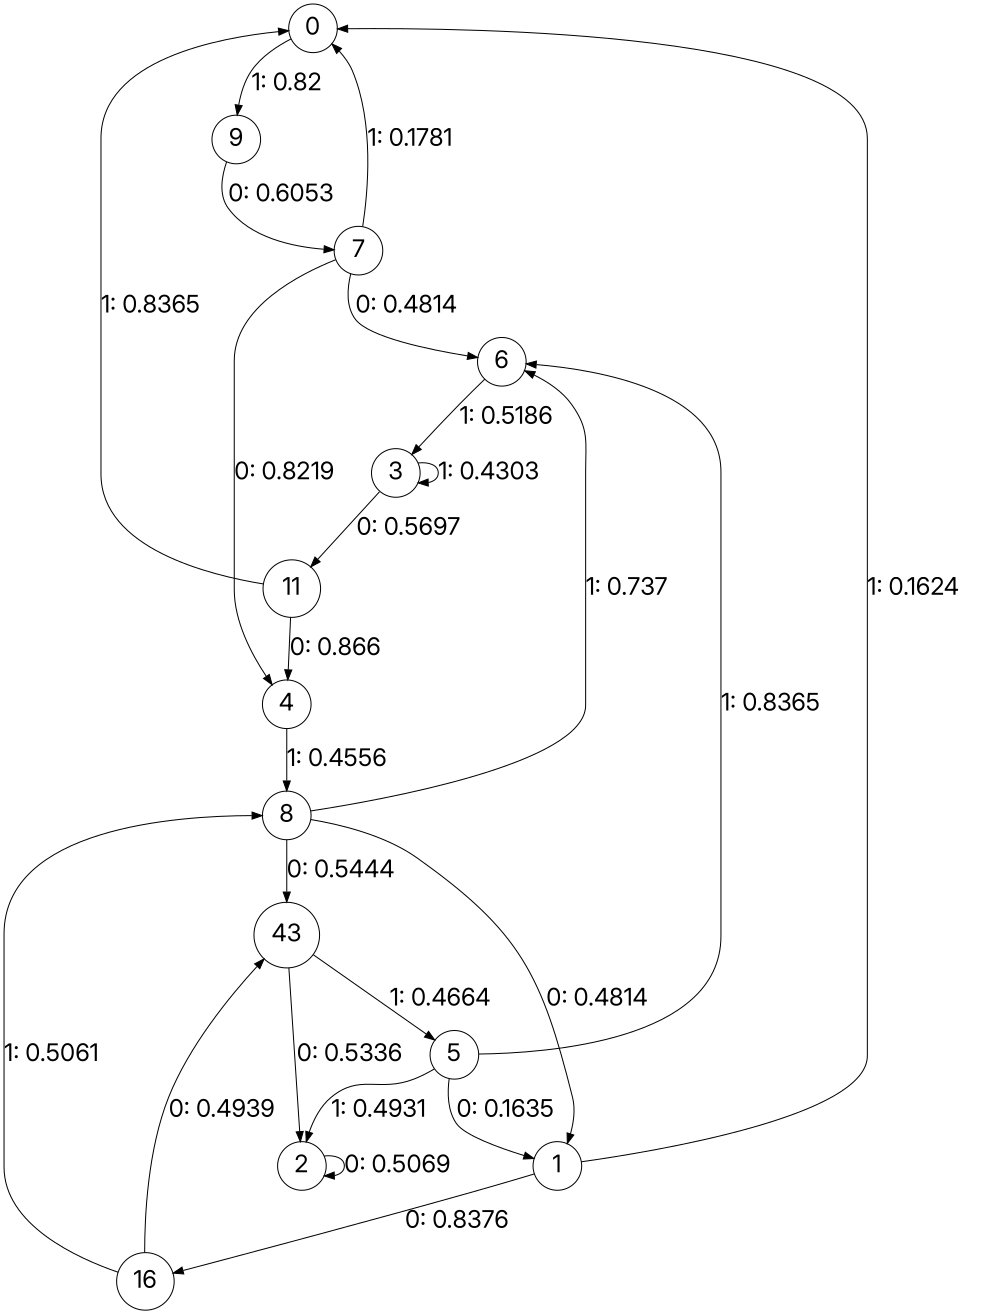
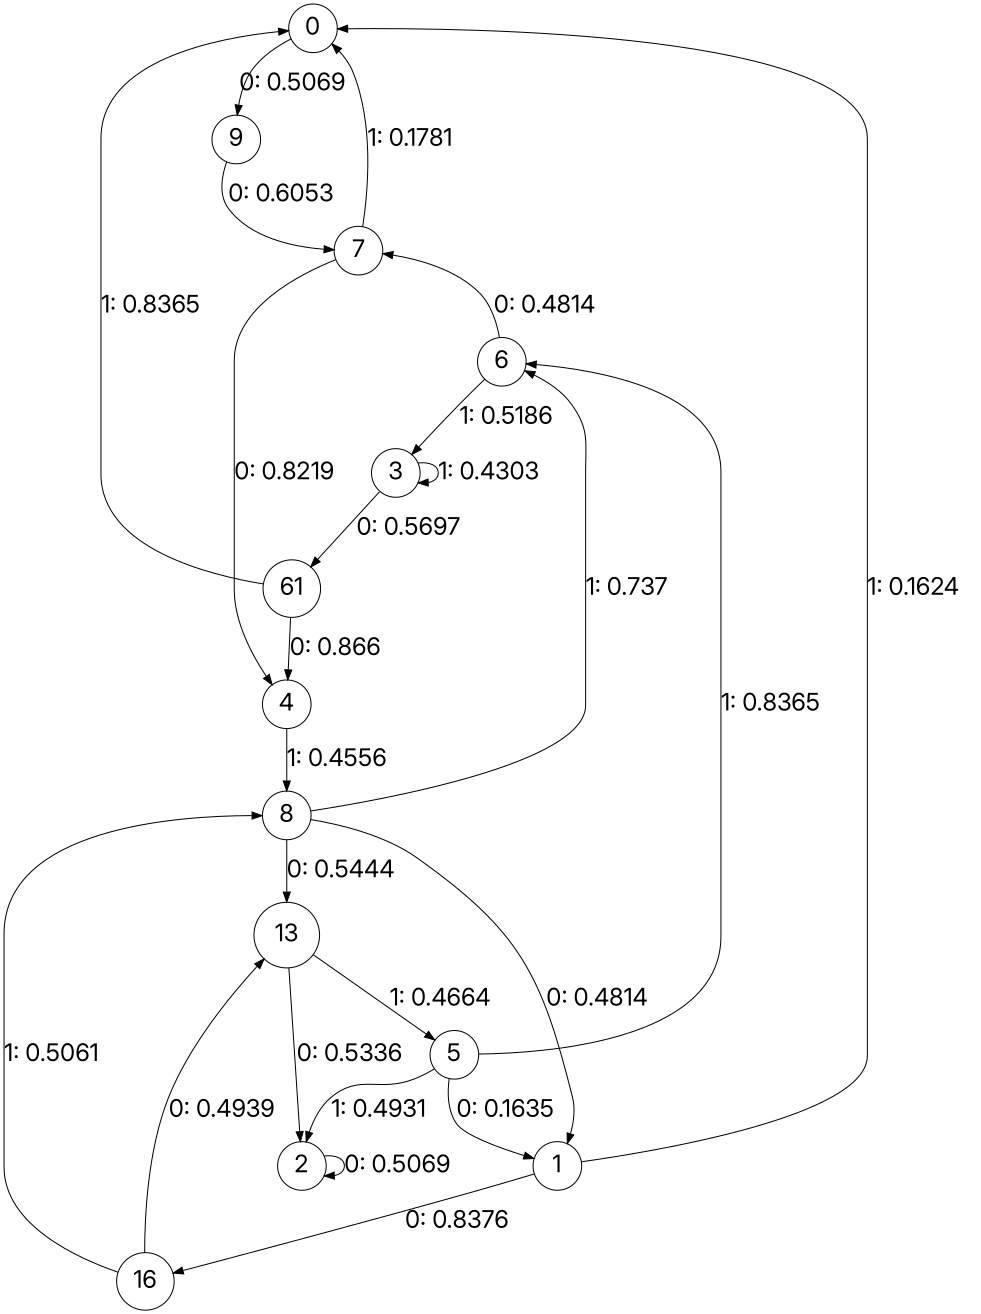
(302, 84) -> (302, 84)
(386, 337) -> (461, 279)
(292, 589) -> (292, 589)
(287, 935) -> (287, 935)
